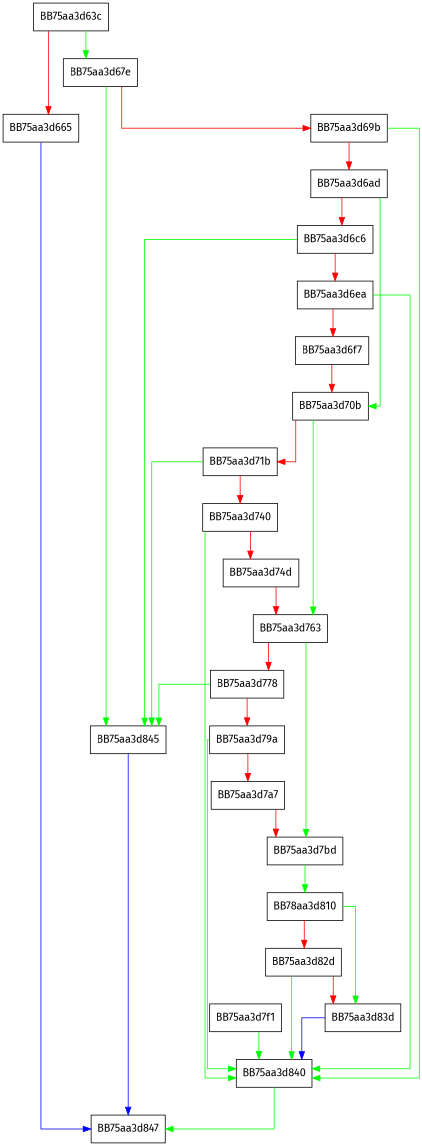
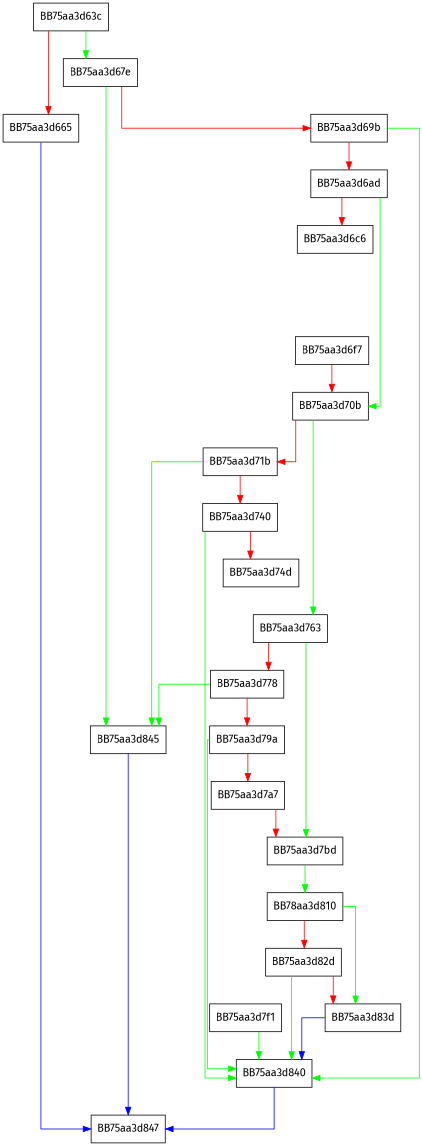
(335, 295) -> none
(145, 402) -> none
(276, 597) -> none
(244, 1129) -> (244, 1129)
